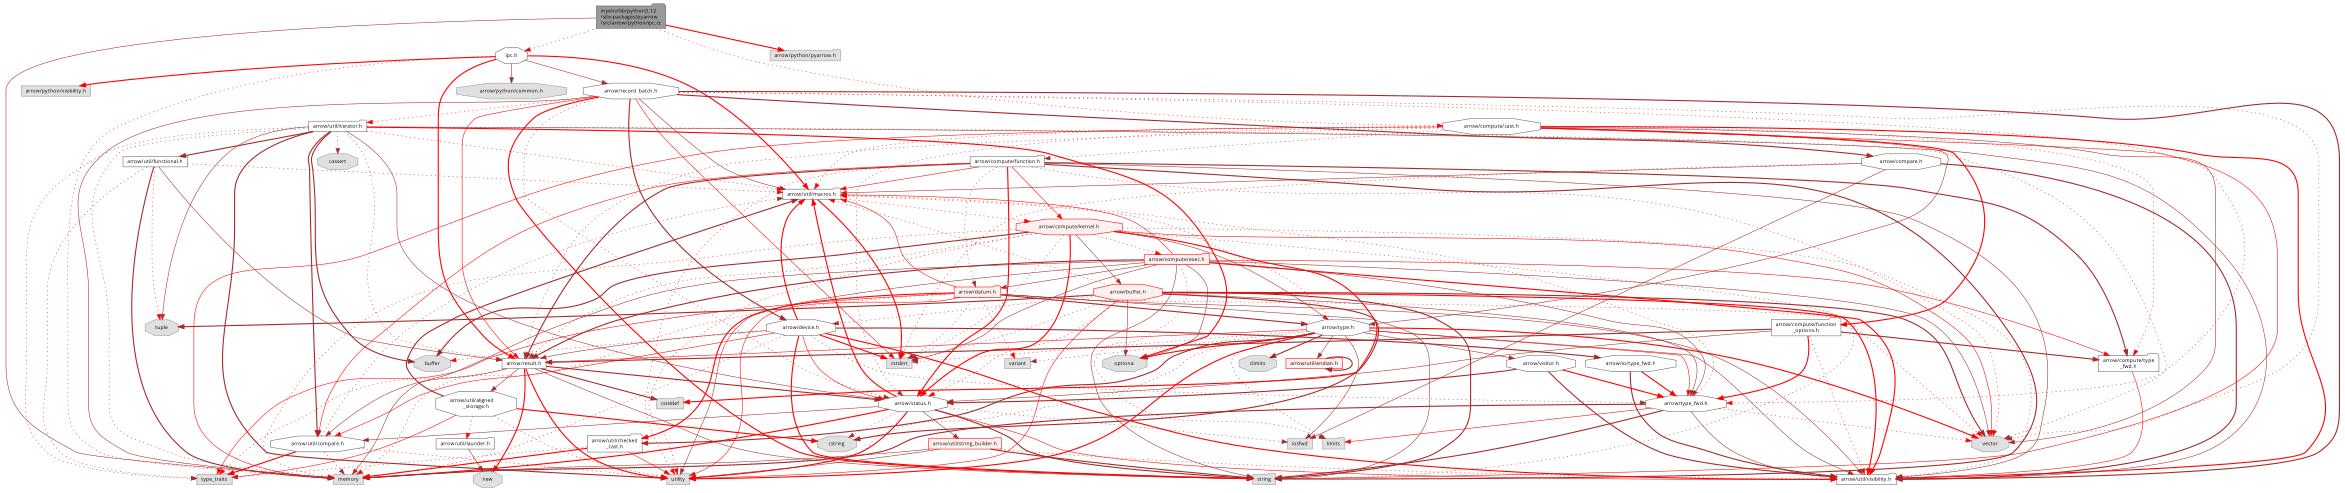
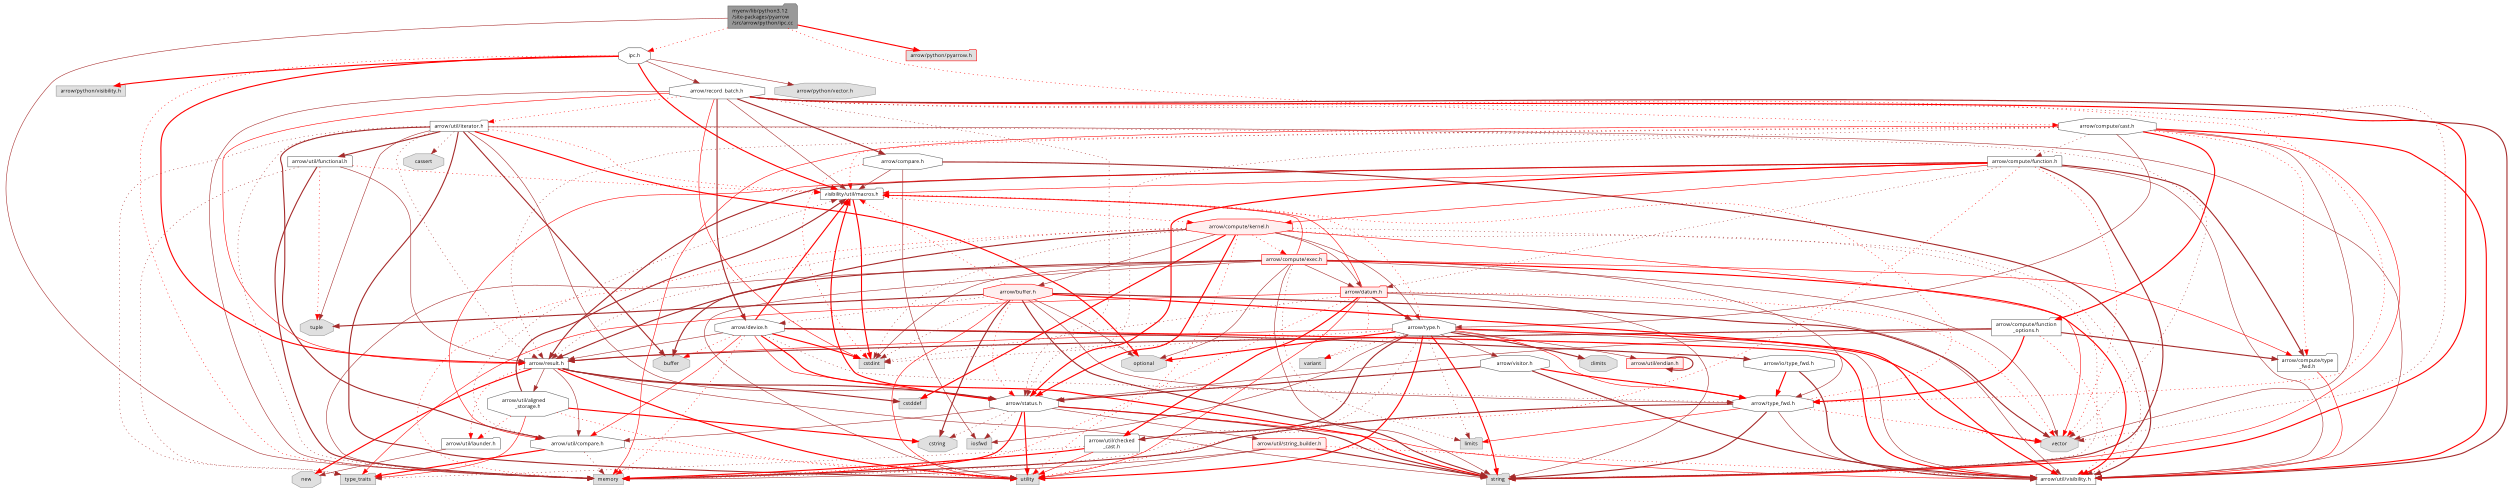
(805, 56) -> (941, 56)
(512, 91) -> (825, 91)
(812, 194) -> (852, 194)
none -> (1322, 249)
(362, 388) -> (484, 390)
none -> (1474, 402)
